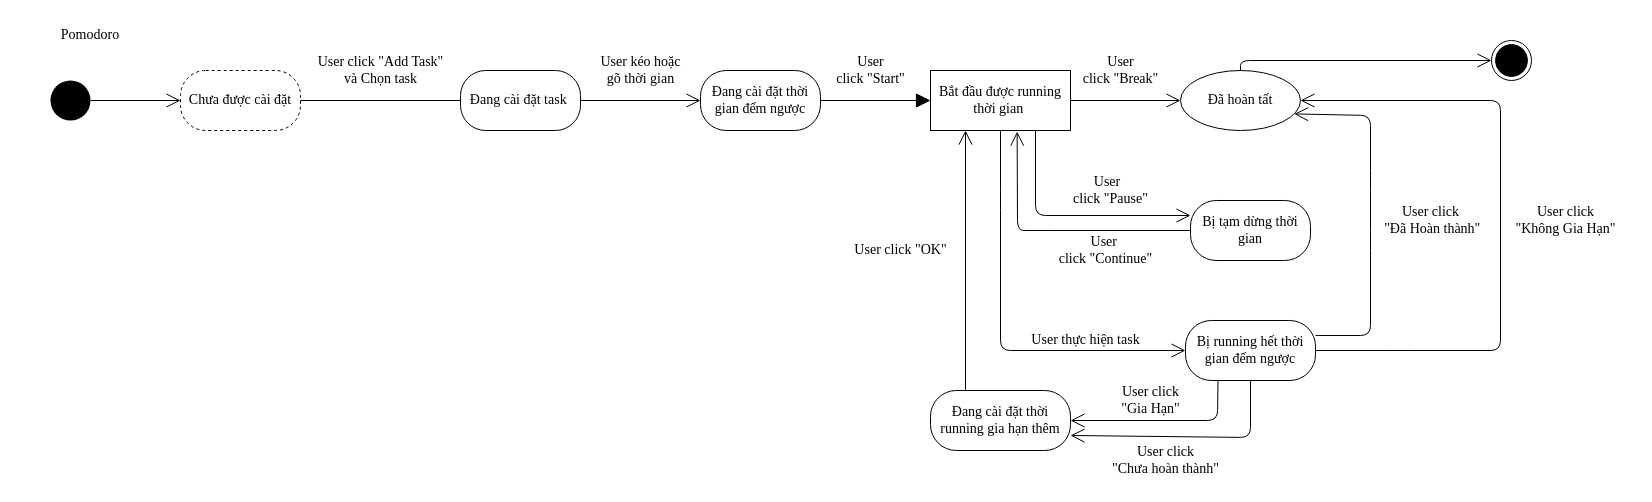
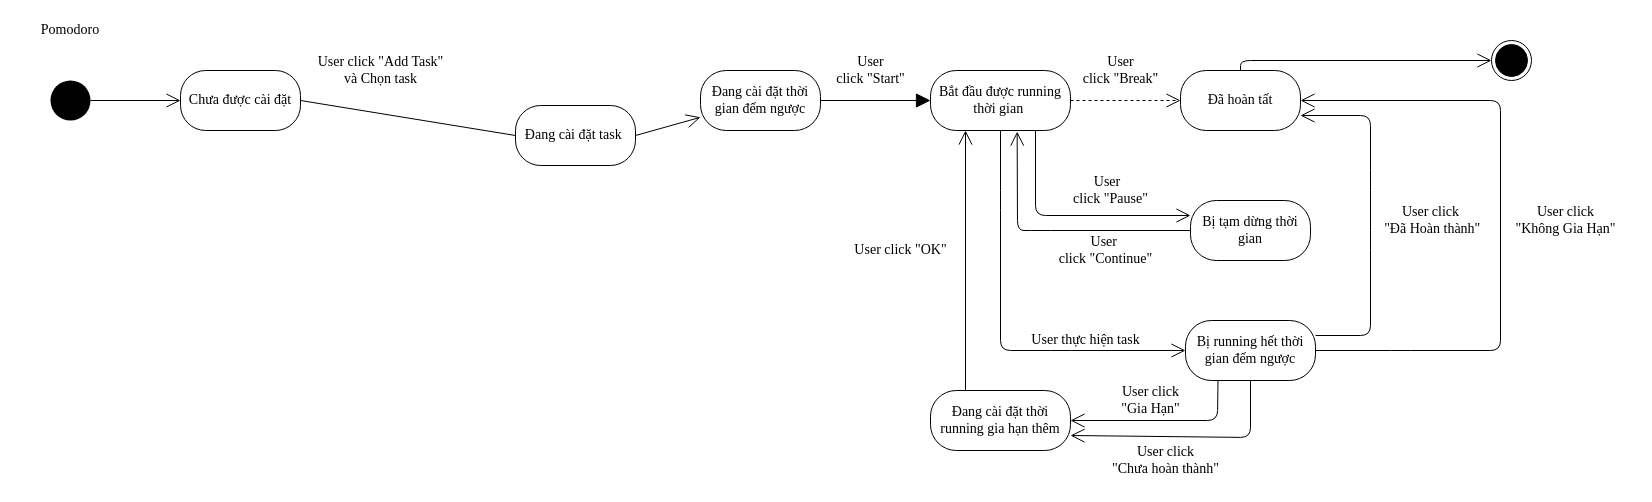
(91, 36) -> (71, 31)
(641, 71) -> none
(241, 101) -> (241, 101)
(521, 101) -> (576, 136)
(1001, 101) -> (1001, 101)
(1125, 101) -> (1125, 101)
(1241, 101) -> (1241, 101)
